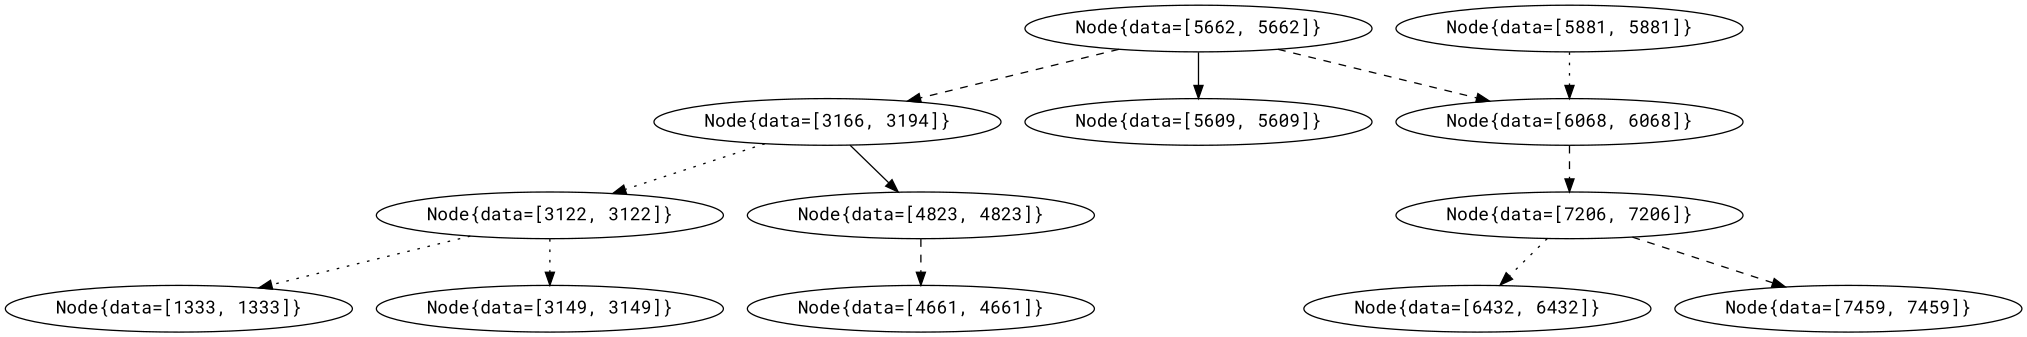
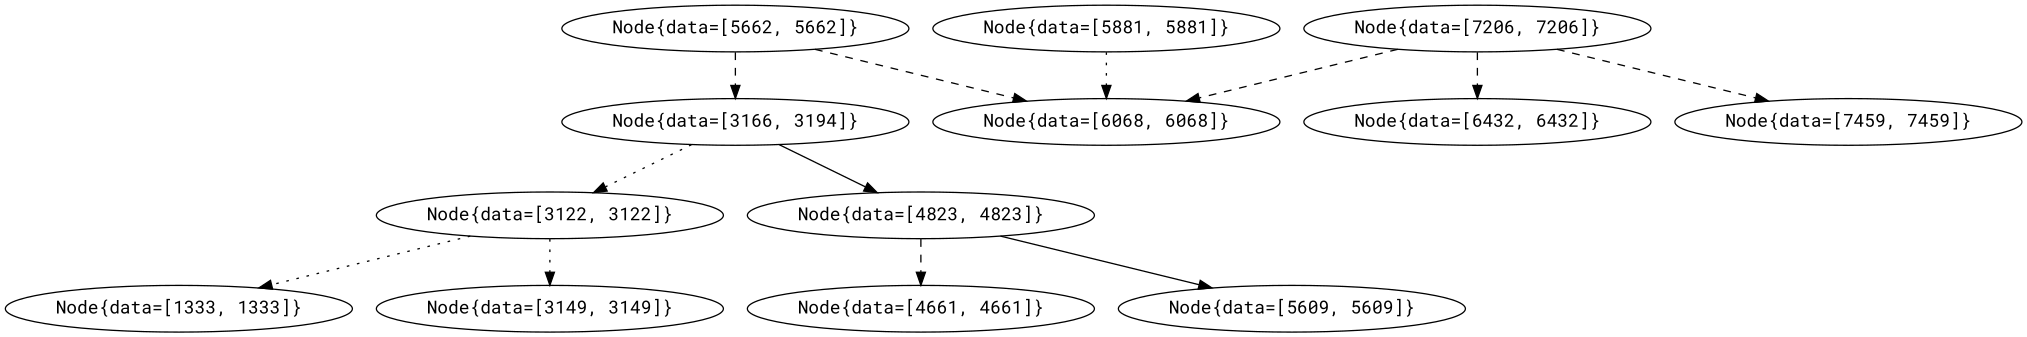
(1198, 69) -> (1100, 260)
(1570, 162) -> (1299, 74)
(1528, 257) -> (1477, 69)
